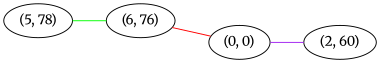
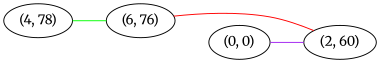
(38, 21) -> (38, 21)
(191, 32) -> (245, 14)
